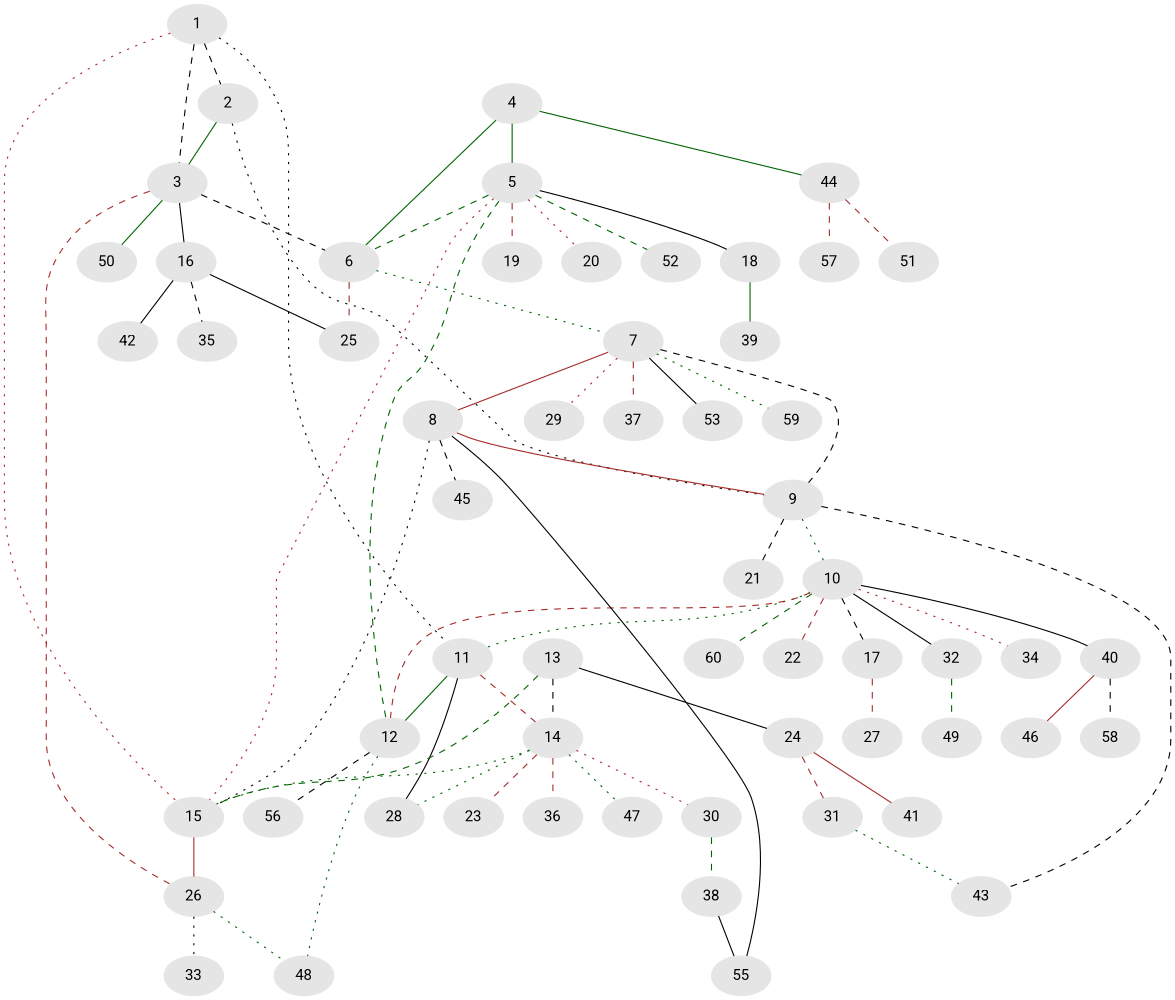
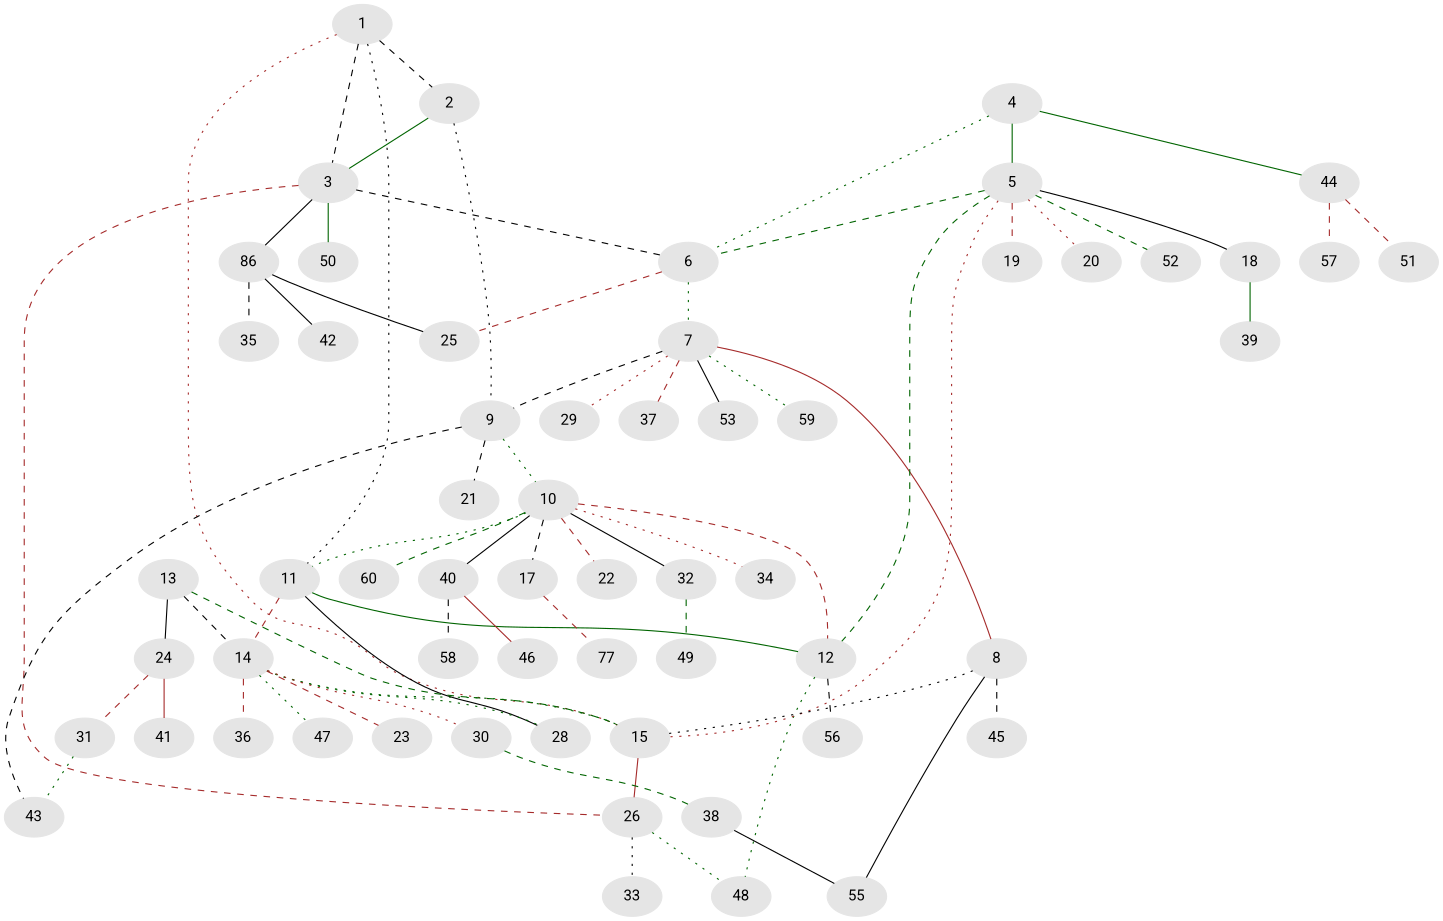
(431, 183) -> (850, 183)
(186, 262) -> (249, 262)
(609, 468) -> none
(872, 738) -> (607, 659)
